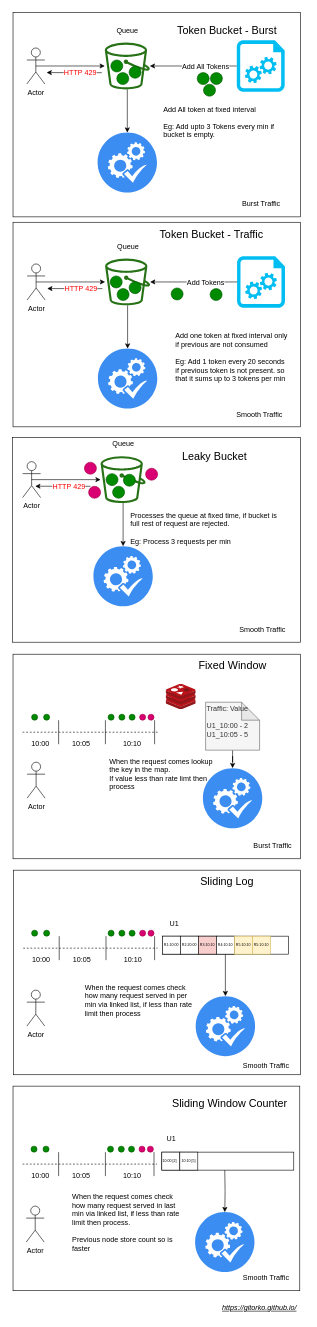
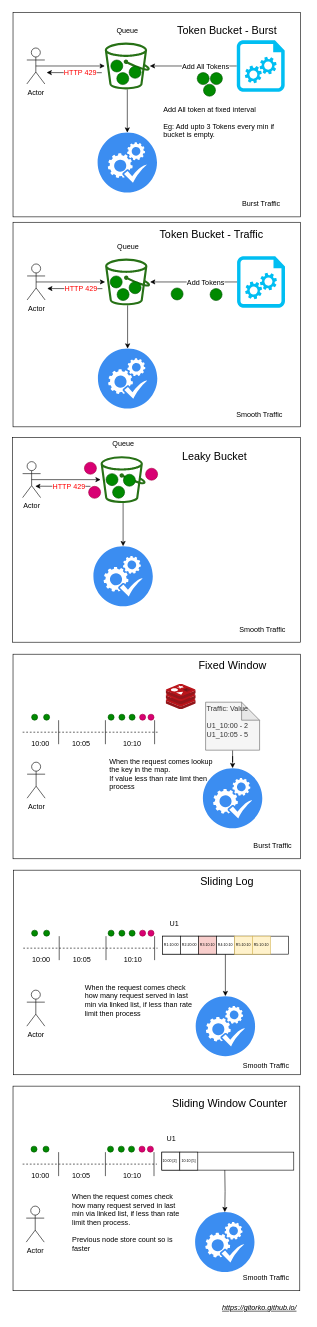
(232, 357) -> none
(206, 528) -> none
(143, 996) -> (143, 996)
